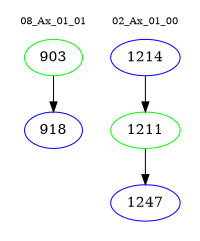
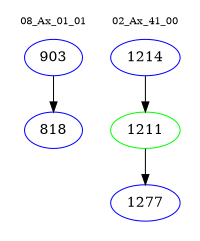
(145, 22) -> (145, 22)
(54, 58) -> (54, 58)
(54, 130) -> (54, 130)
(145, 203) -> (145, 203)
